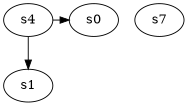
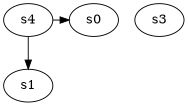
(159, 20) -> (159, 20)
